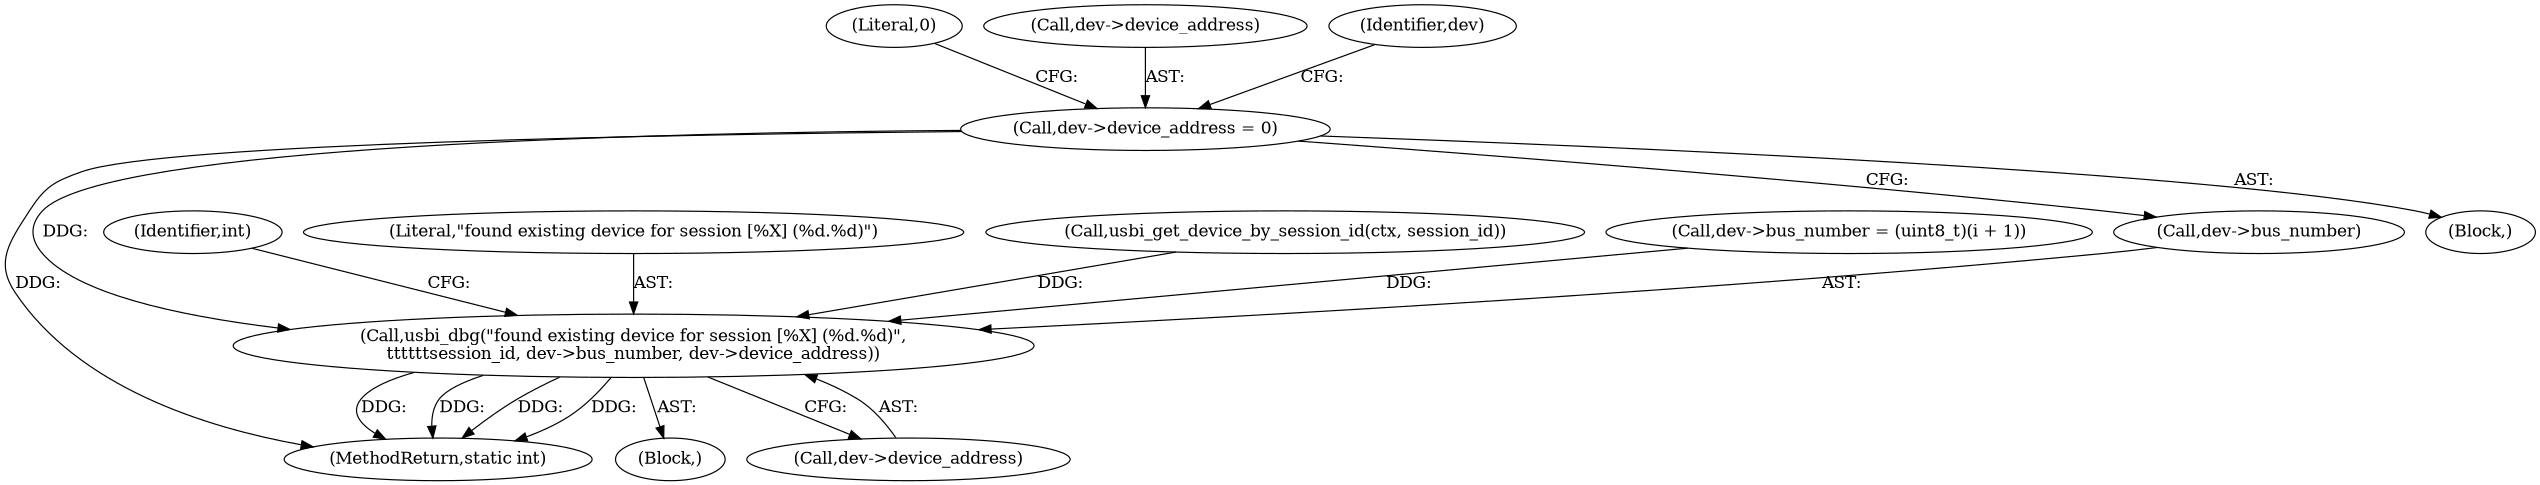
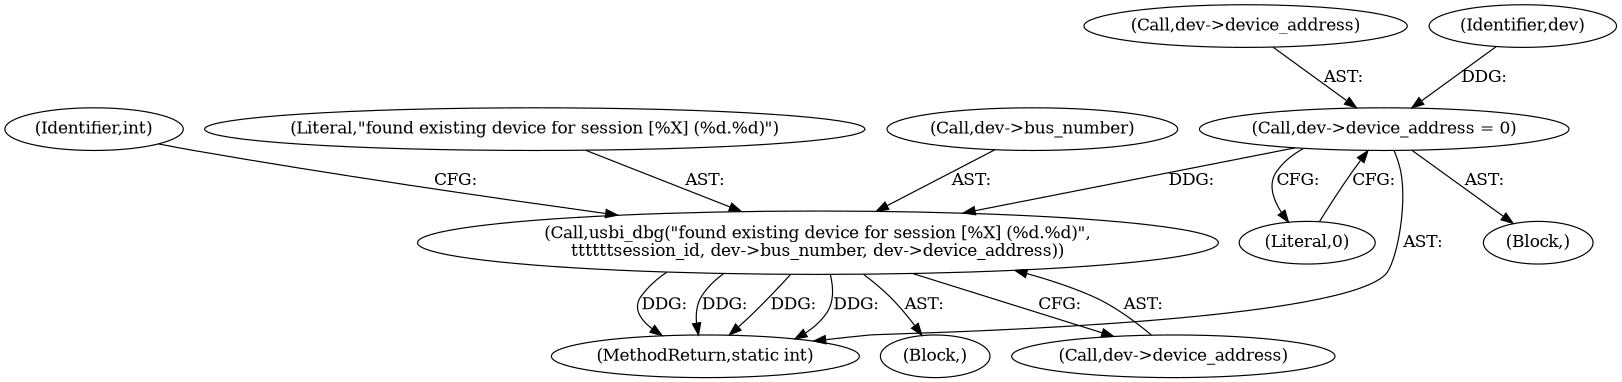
(1325, 78) -> (1487, 78)
(1722, 175) -> (1275, 175)
(1285, 232) -> none
(1849, 232) -> none
(41, 284) -> (1426, 243)
